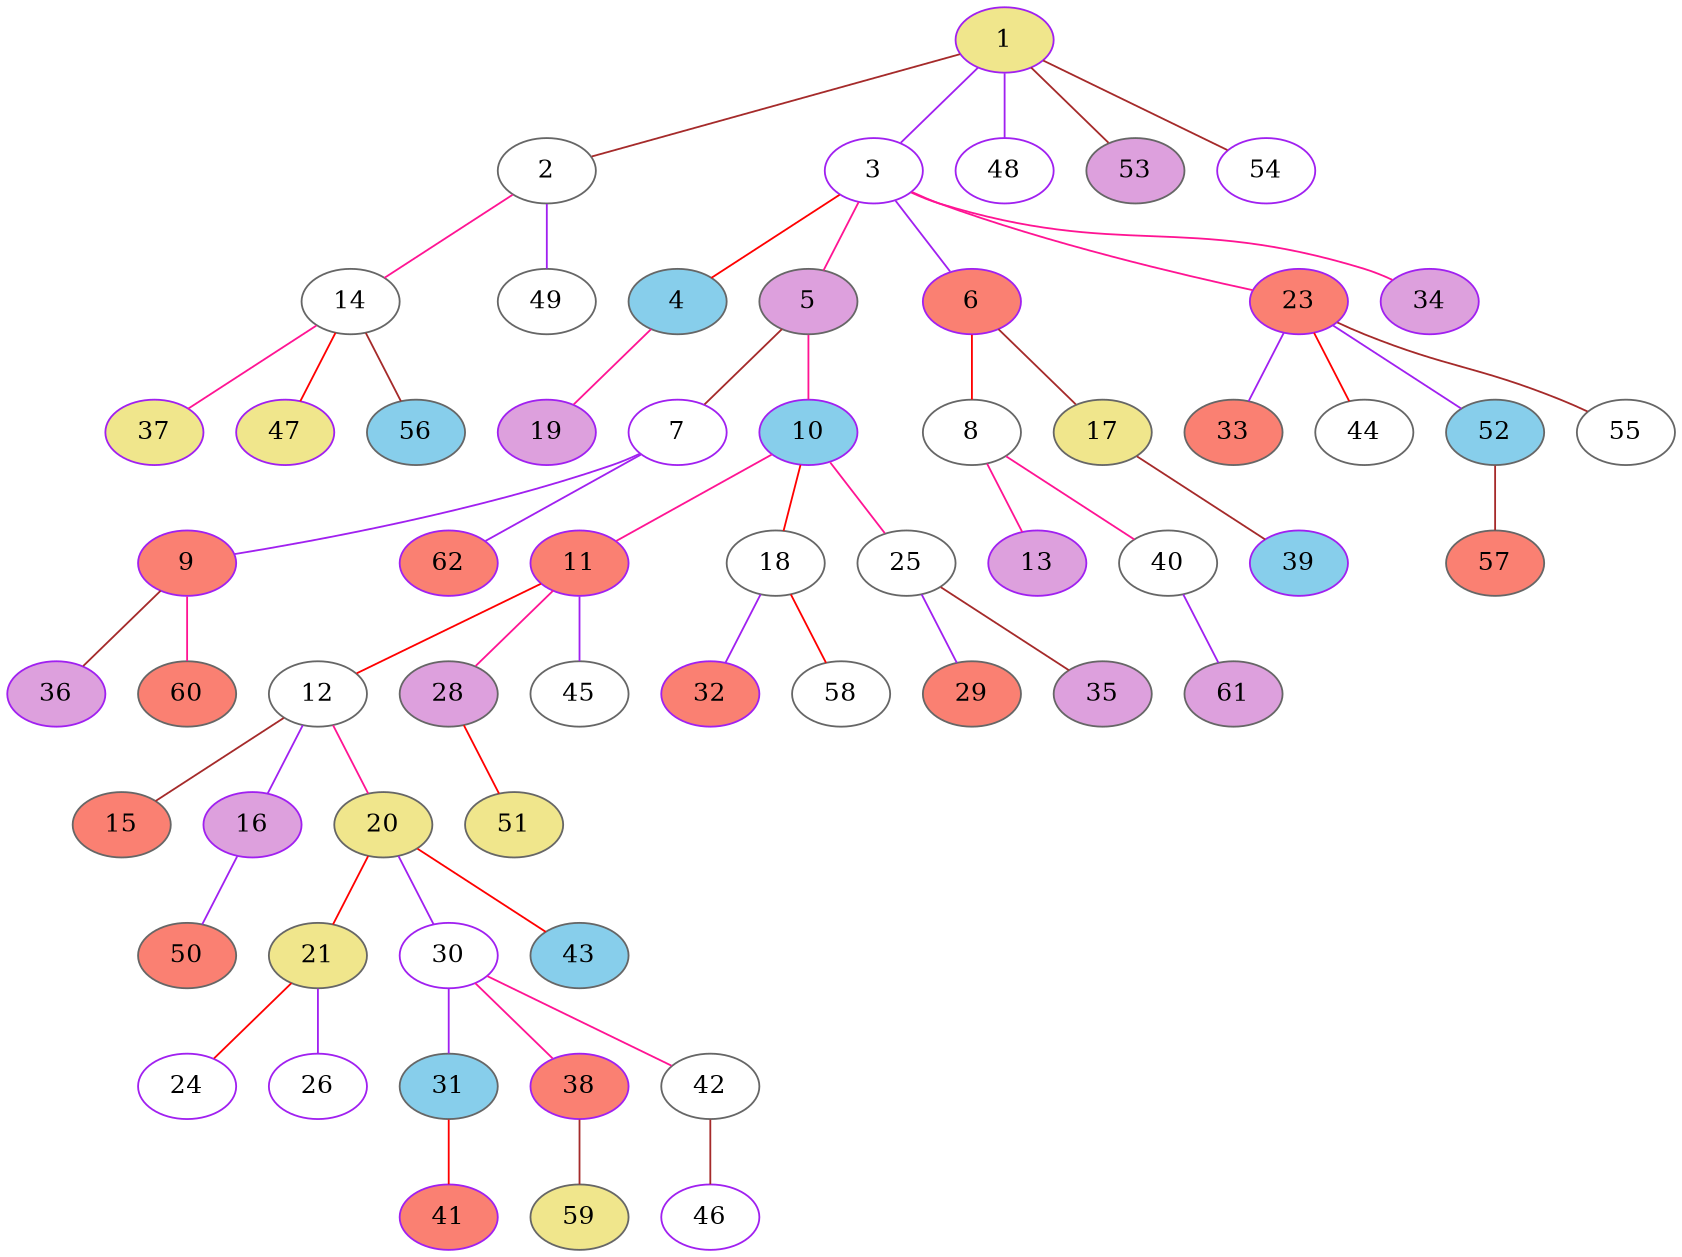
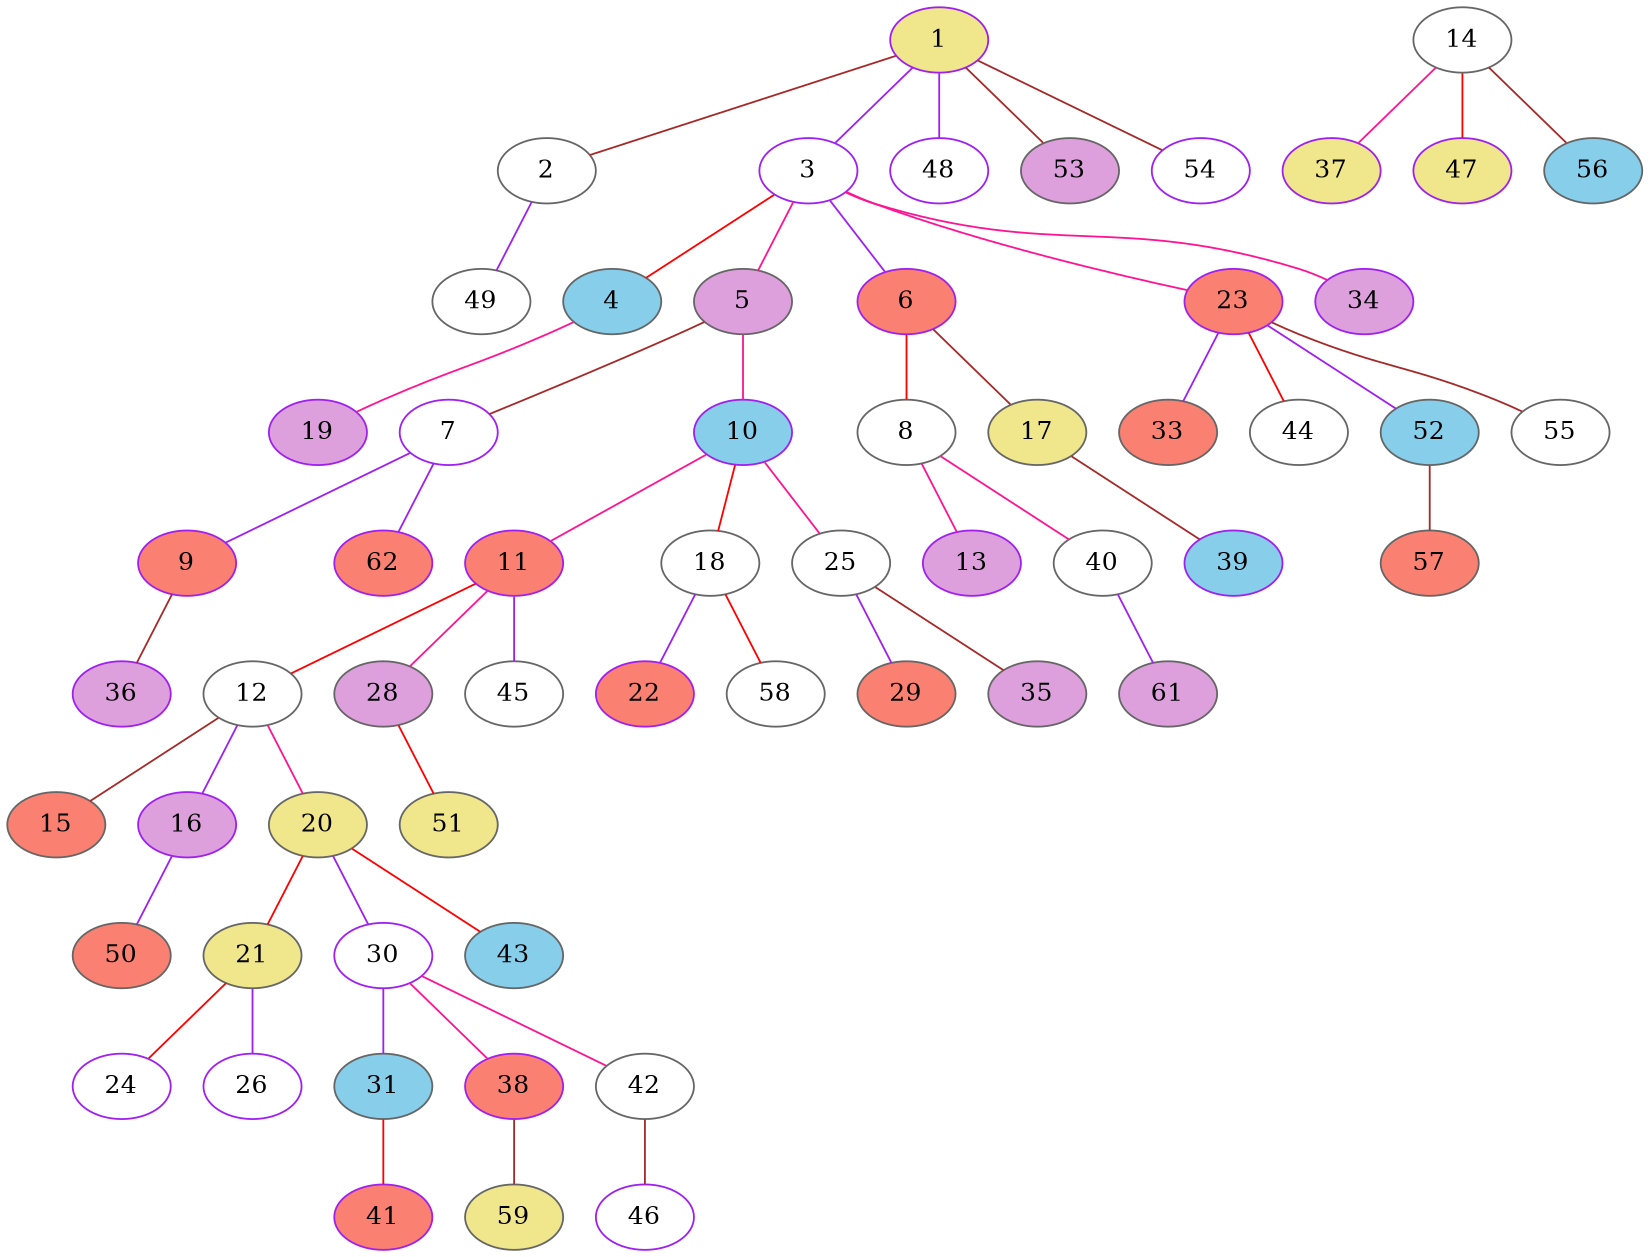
(449, 236) -> none
(187, 694) -> none
(710, 694) -> (645, 694)
